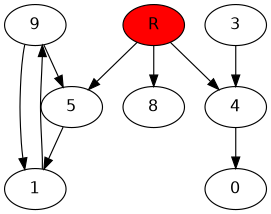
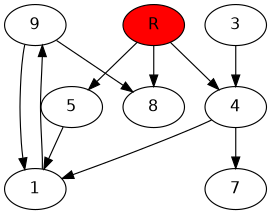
(51, 61) -> (90, 63)
none -> (143, 149)
(236, 189) -> (236, 189)
